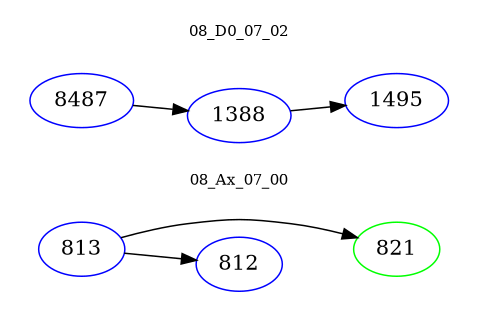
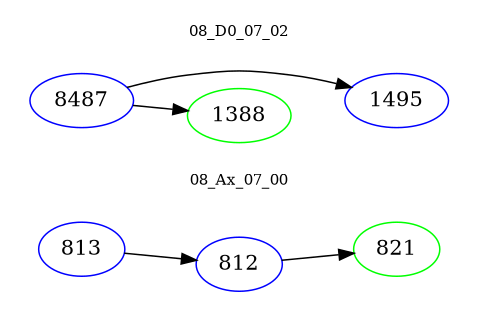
(310, 109) -> (232, 71)
(239, 116) -> (239, 116)
(232, 220) -> (310, 257)
